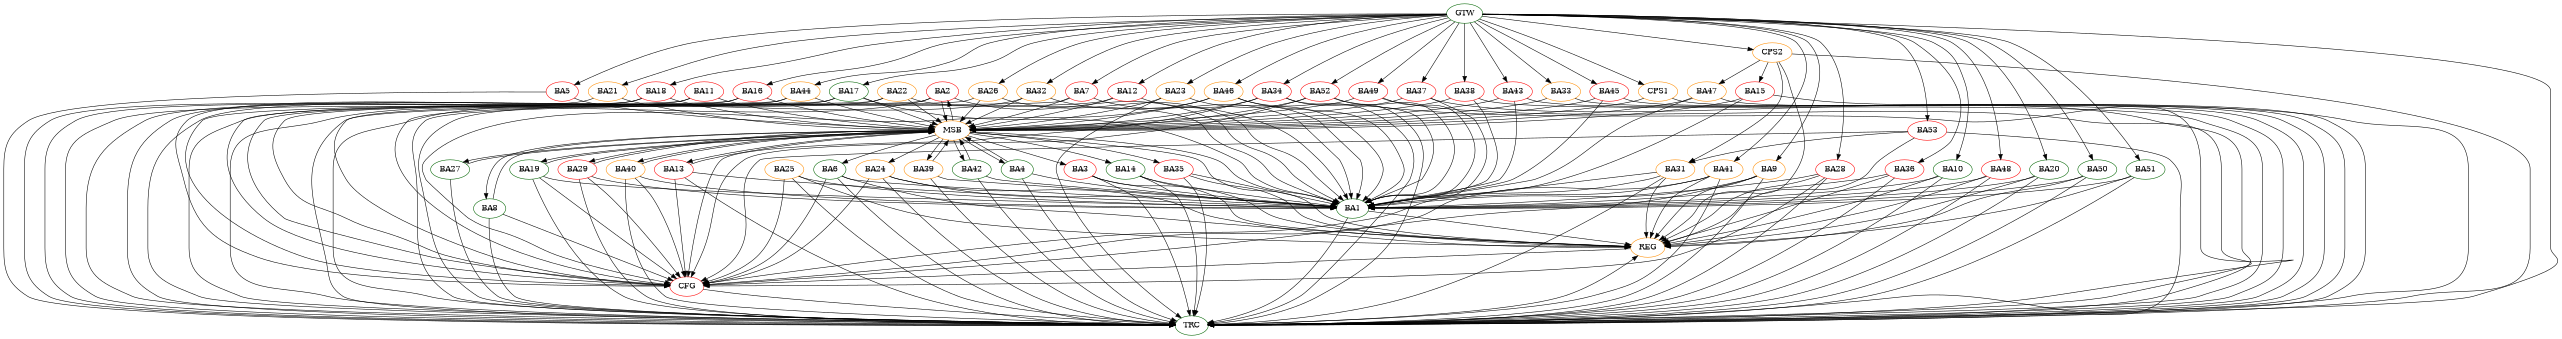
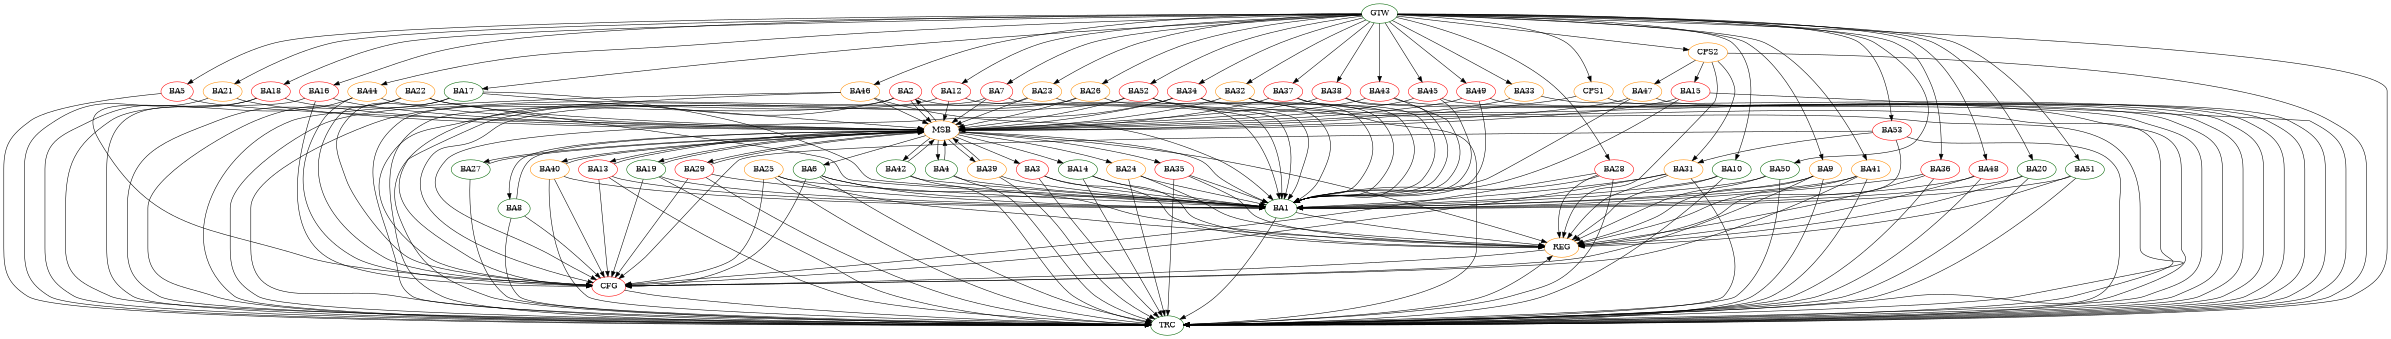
(704, 92) -> none
(796, 252) -> none
